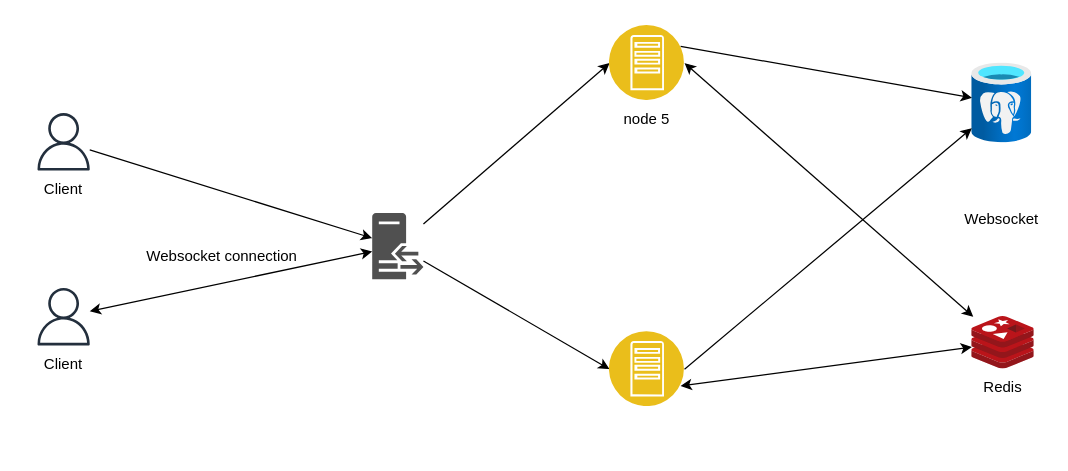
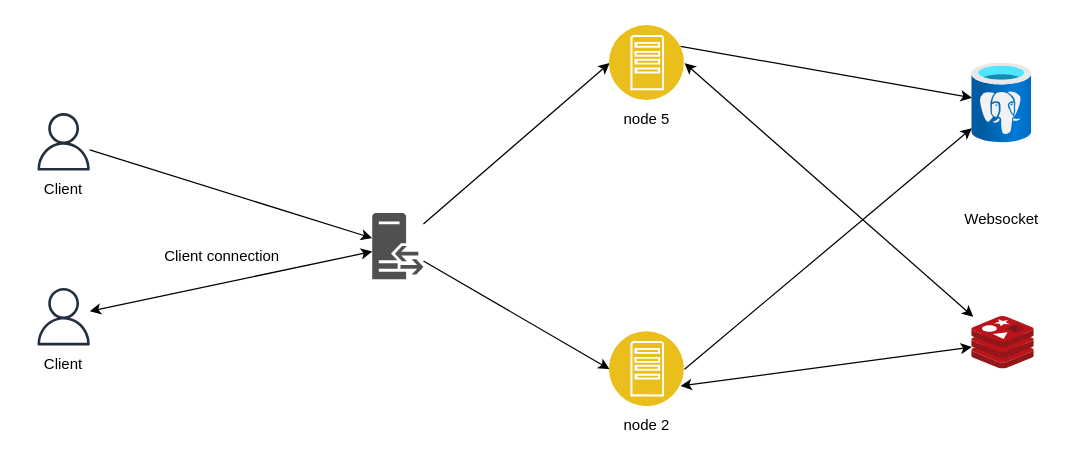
(222, 257) -> (222, 257)
(1003, 388) -> none
none -> (647, 426)
